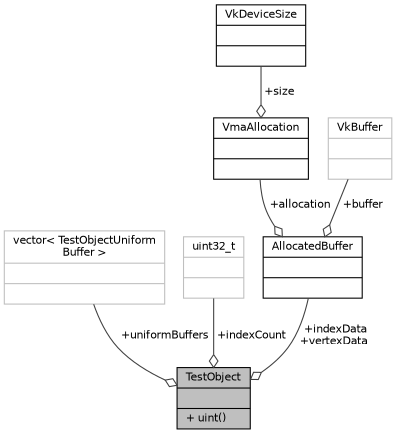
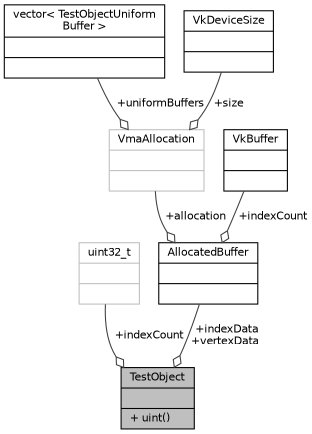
(261, 149) -> (157, 160)
(360, 149) -> (256, 160)
(361, 205) -> (271, 217)
(84, 267) -> (84, 41)
(121, 350) -> (108, 99)
